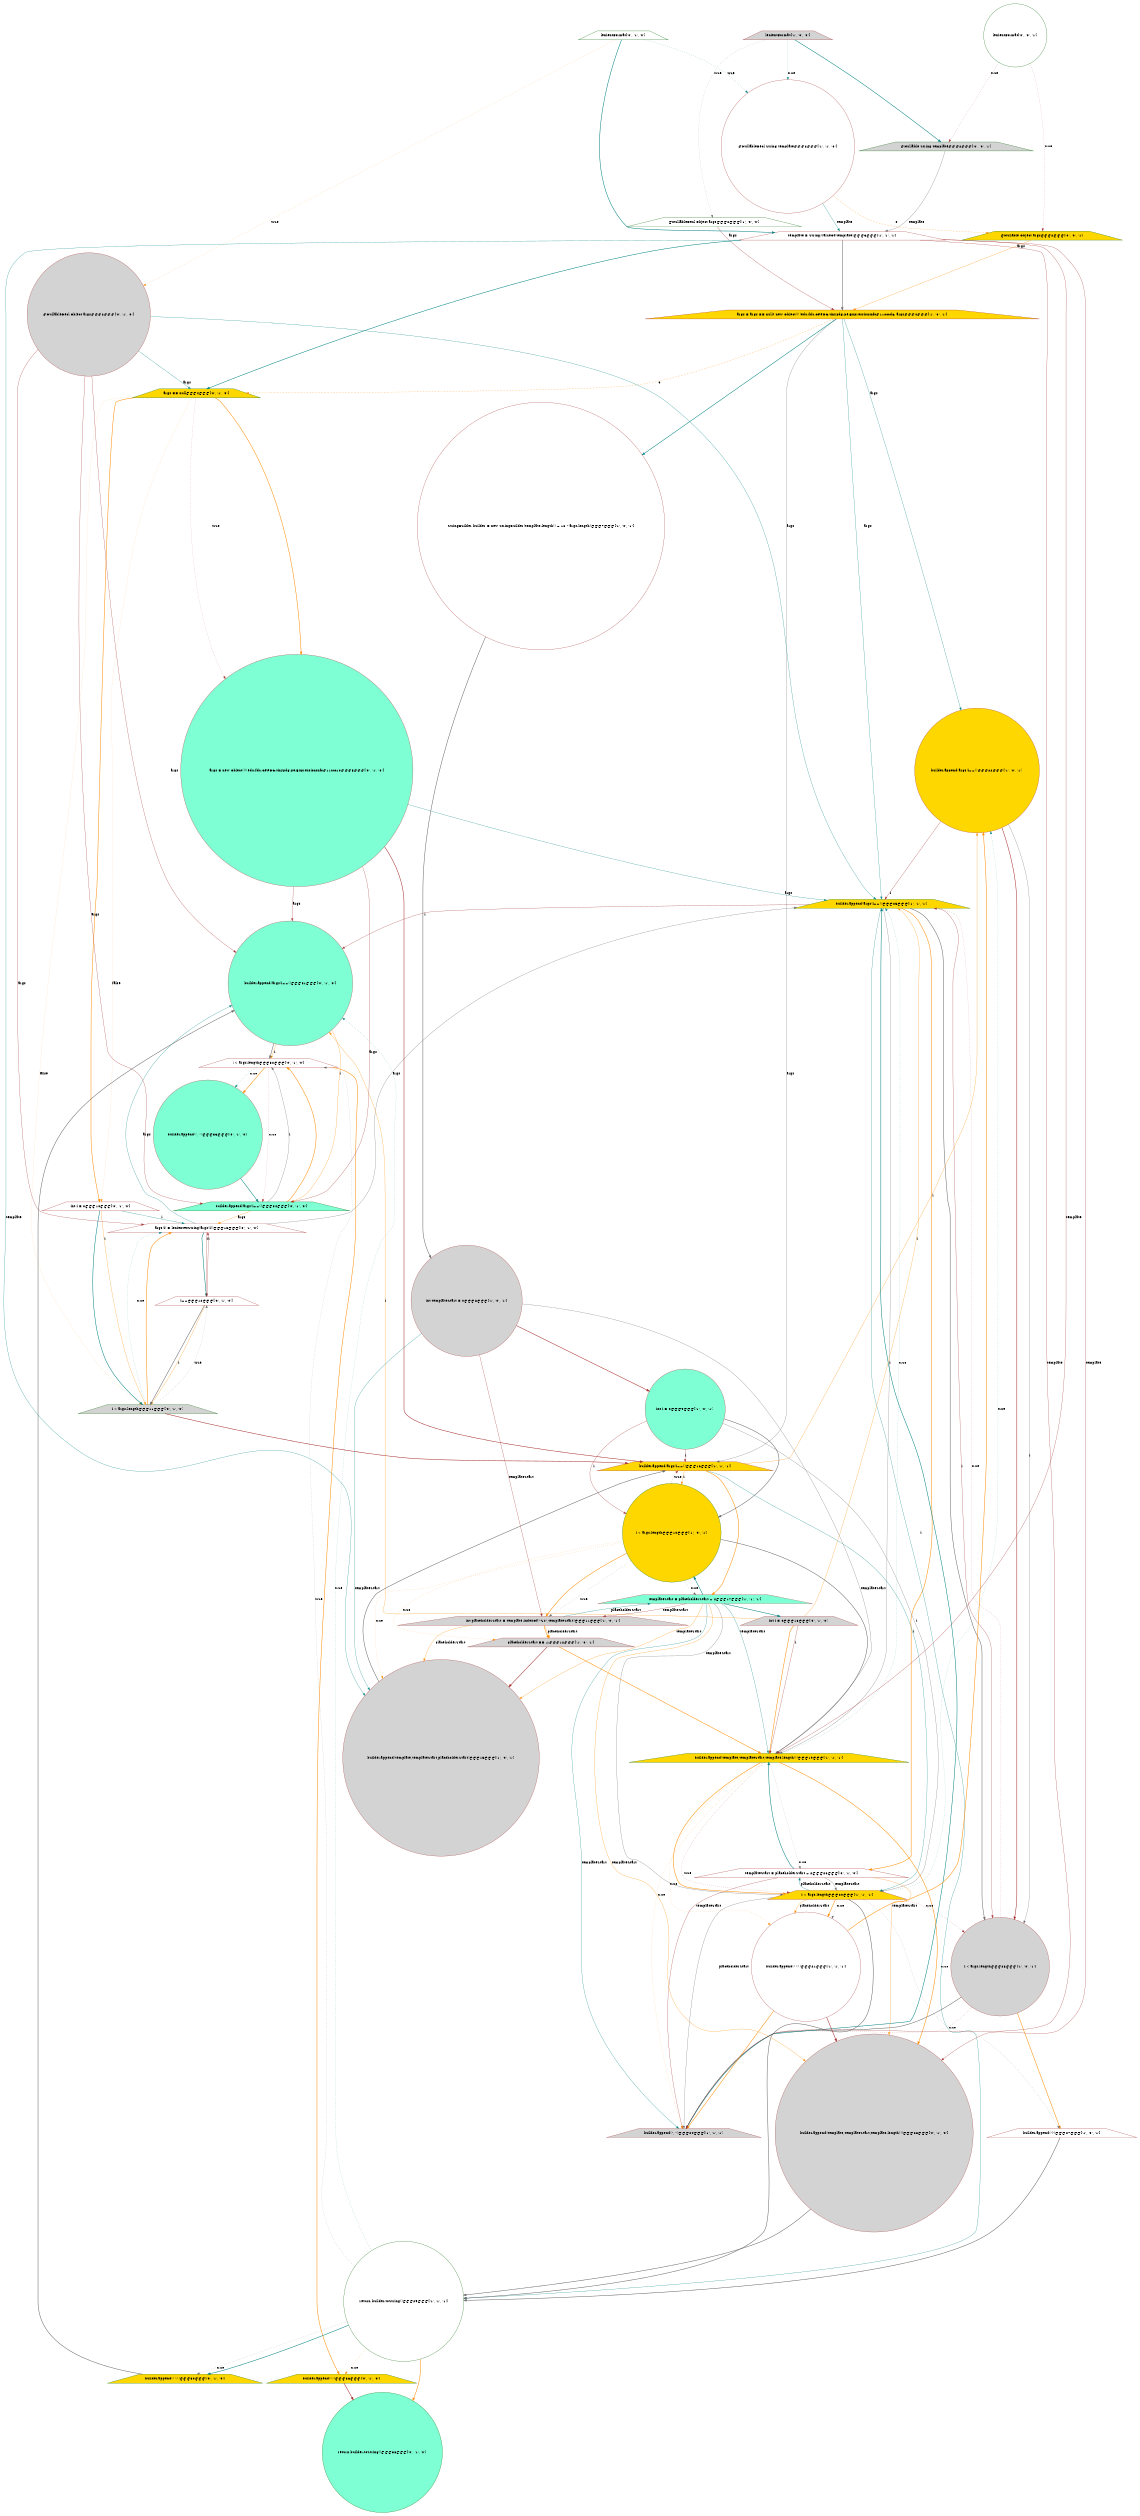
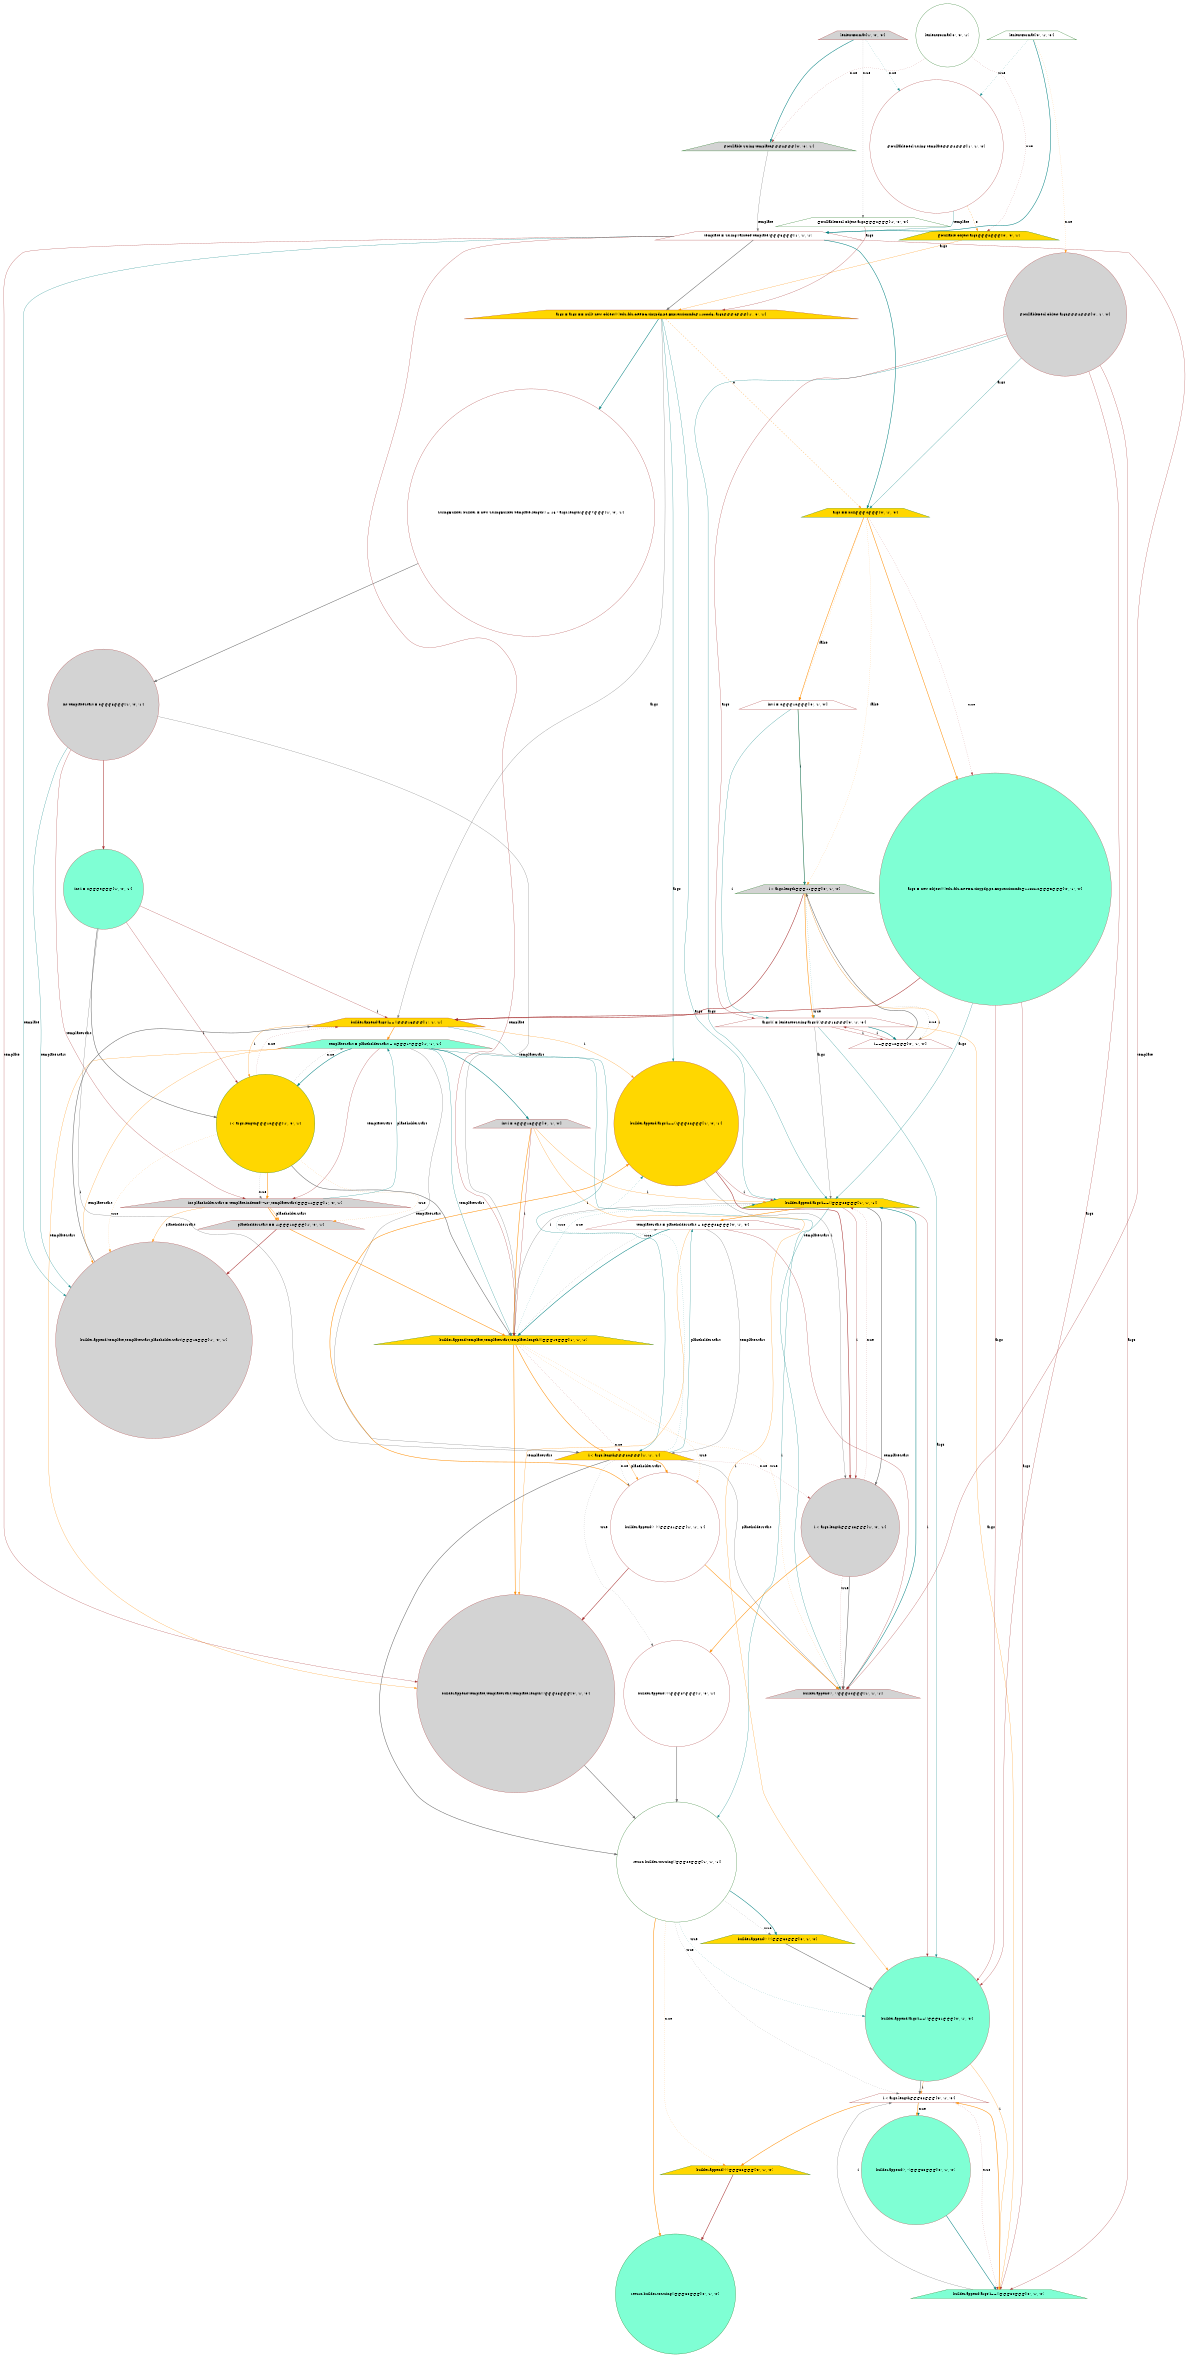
(235, 1217) -> (997, 1633)
(1062, 2133) -> (677, 1694)
